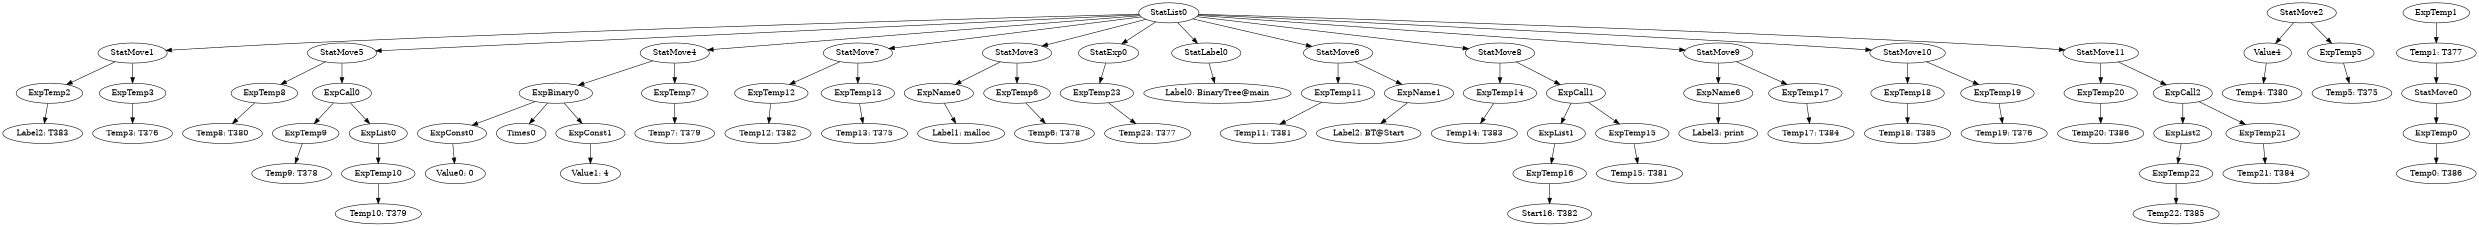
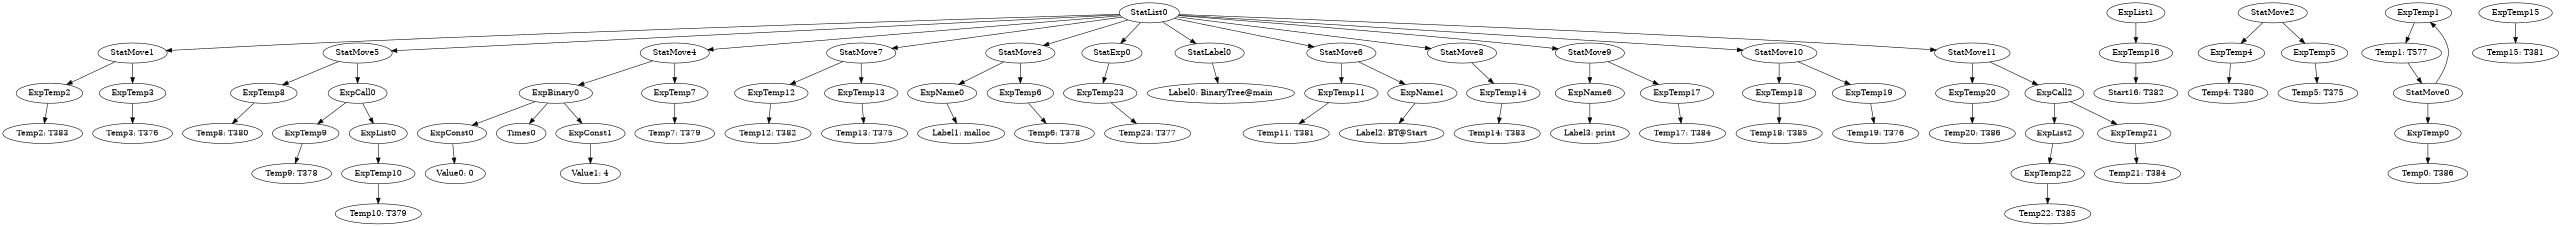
(2268, 53) -> (2231, 53)
(2436, 53) -> (2402, 53)
none -> (2448, 54)
(1576, 93) -> none
(43, 133) -> (43, 133)
